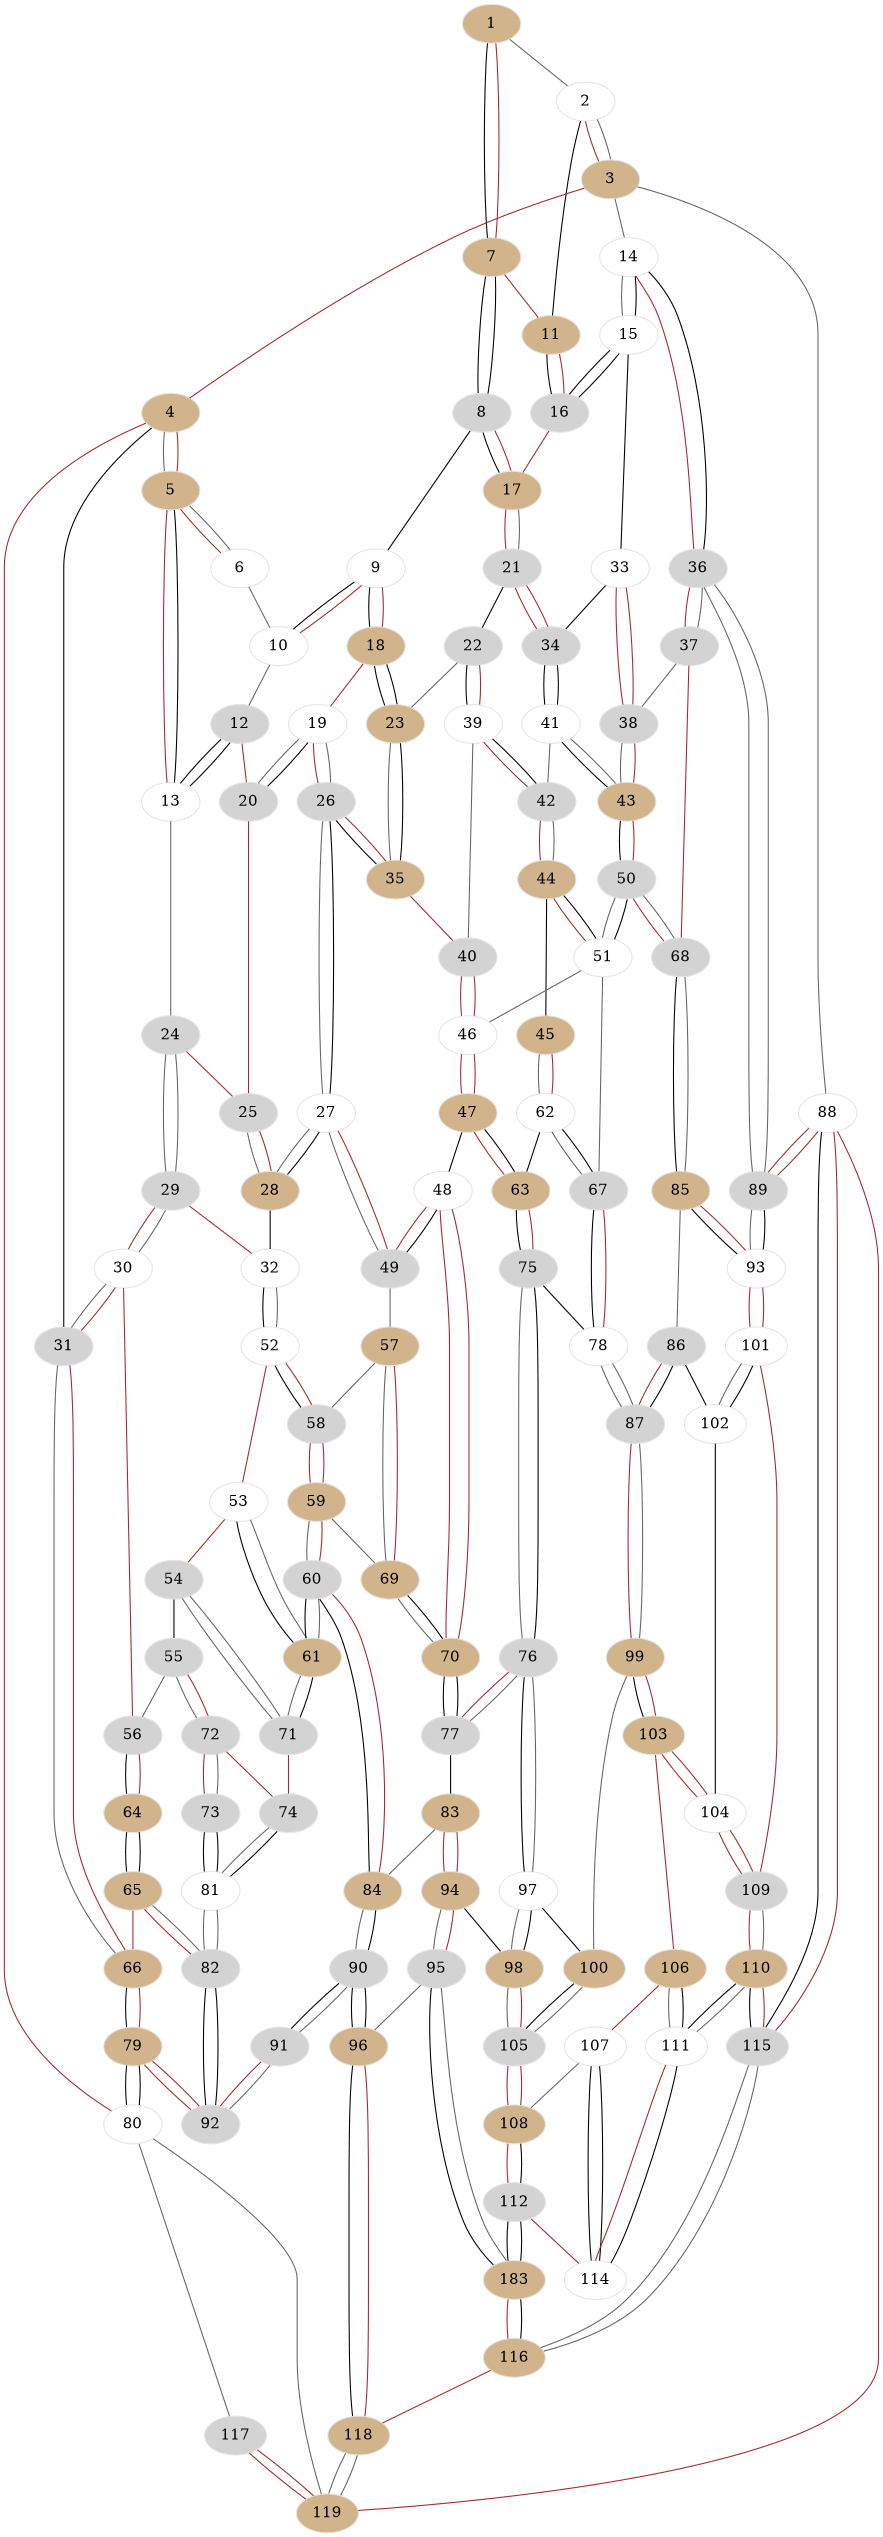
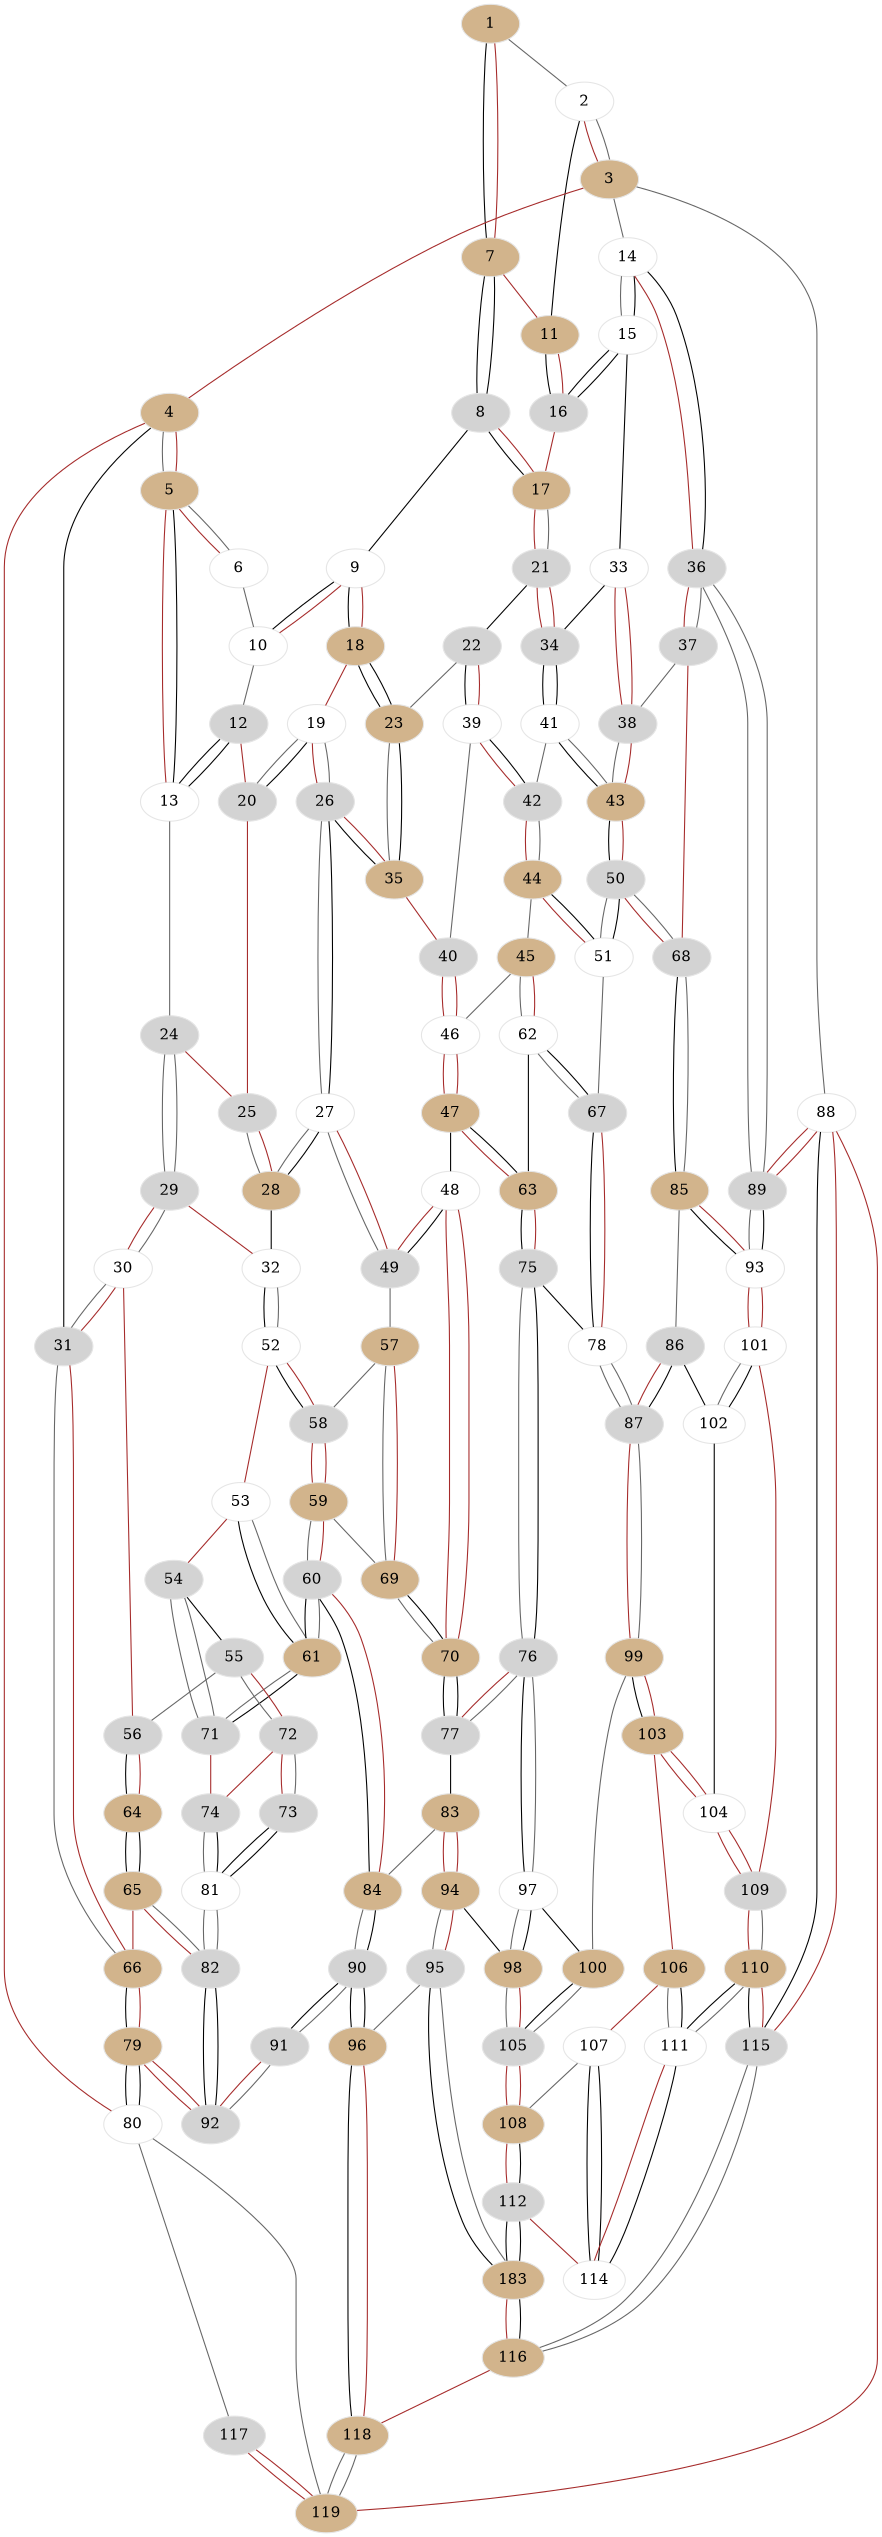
(546, 957) -> (529, 919)
(535, 996) -> (488, 996)
